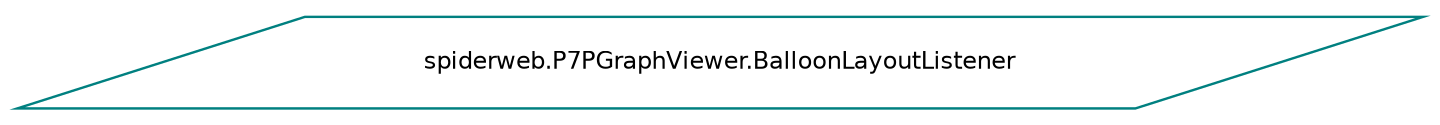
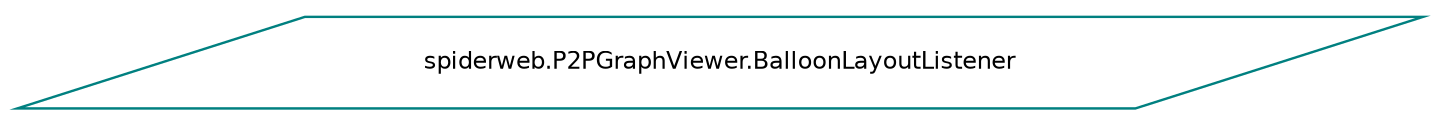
(720, 63) -> (720, 63)
